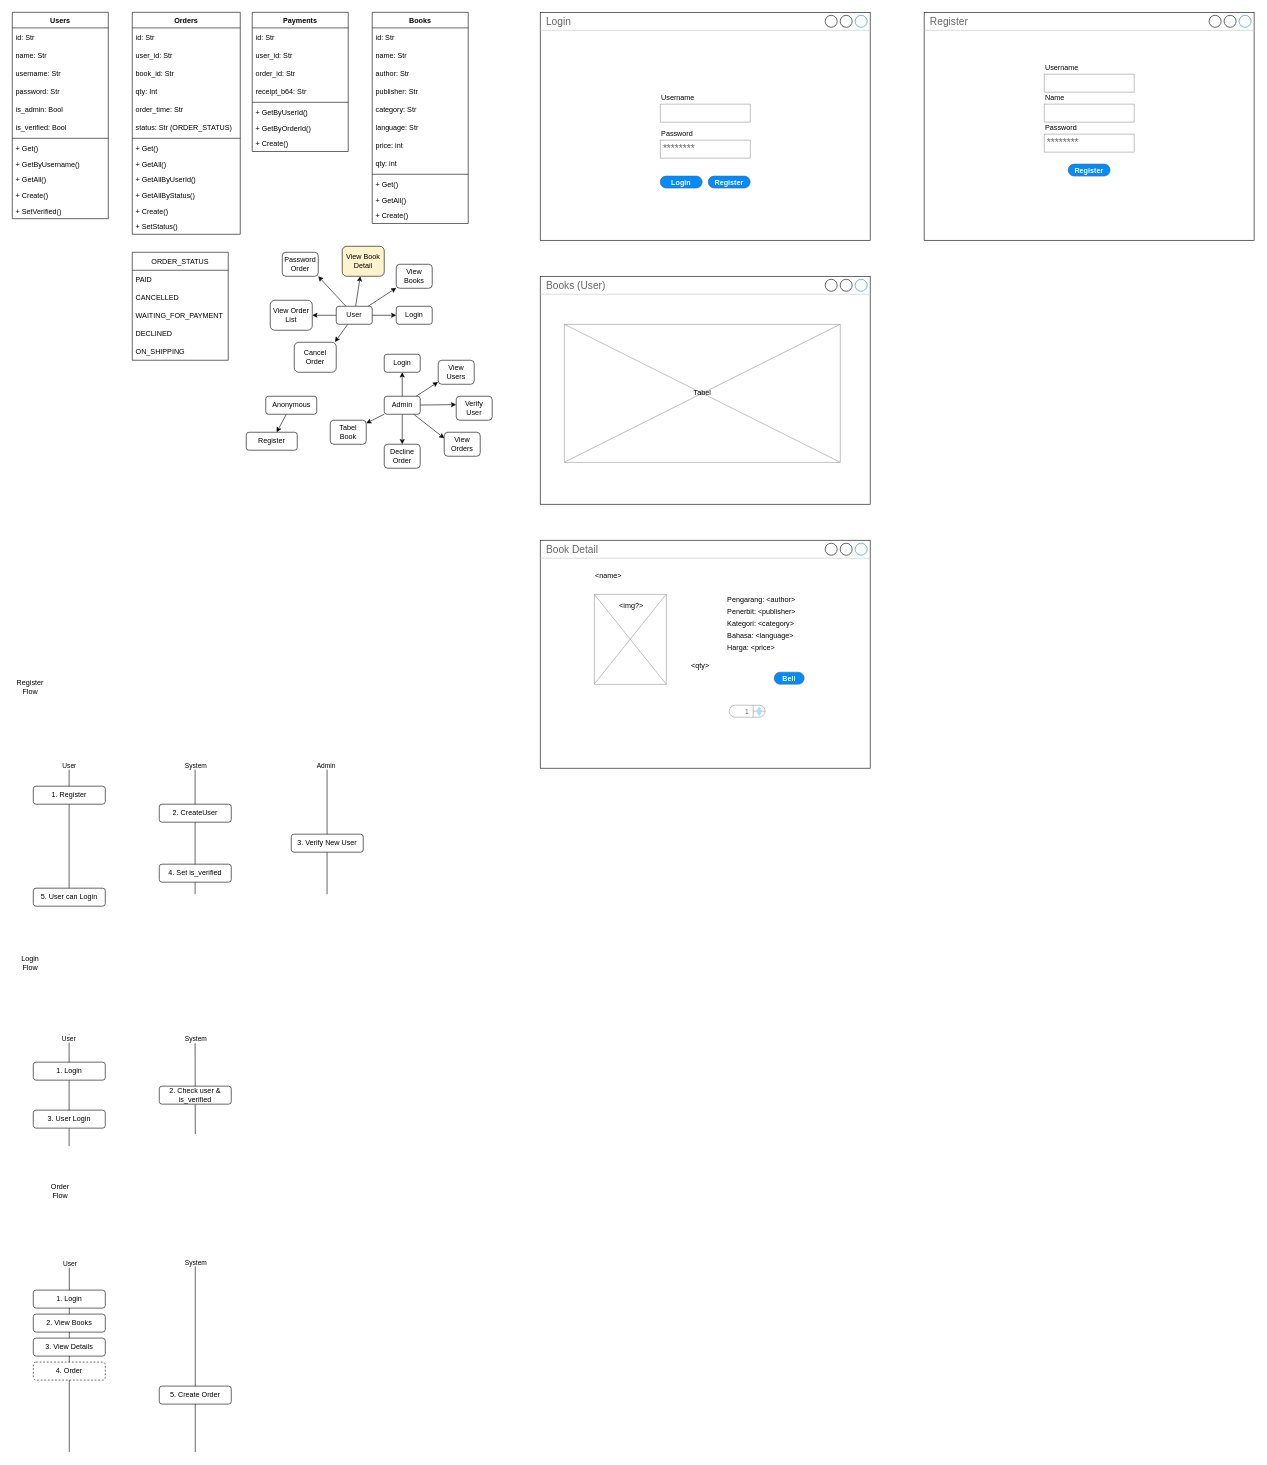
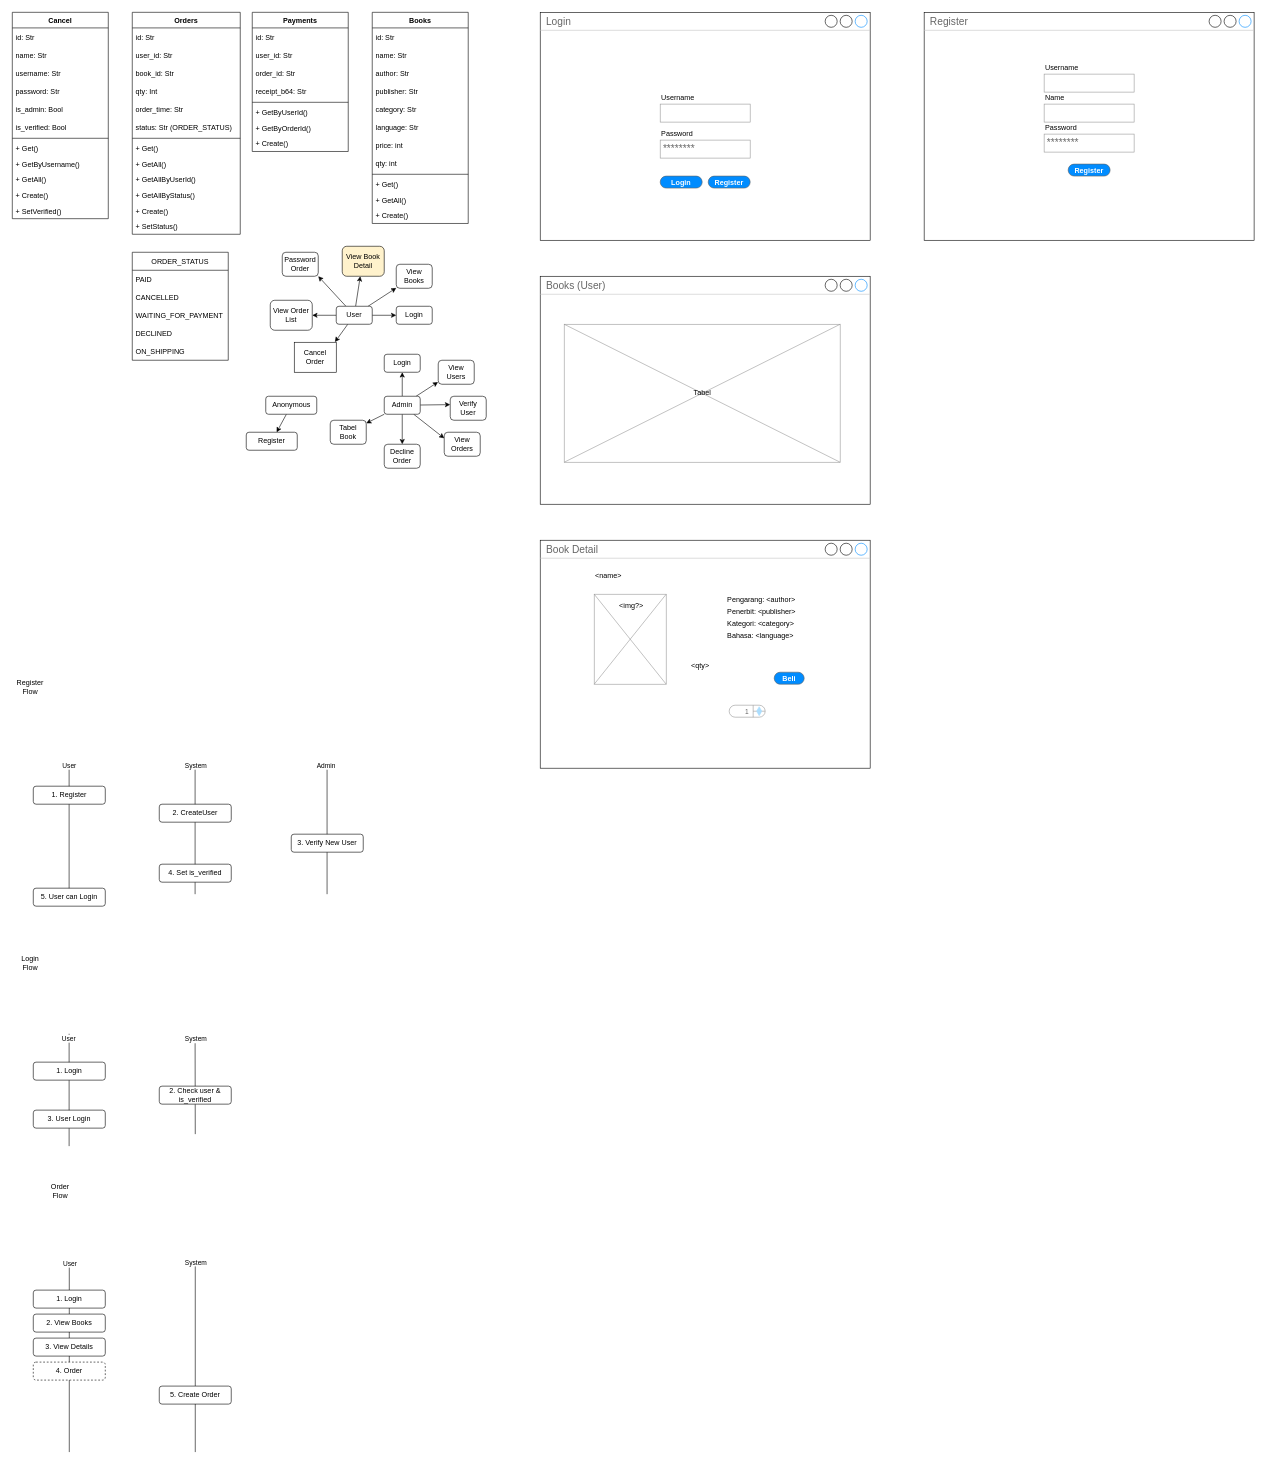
(60, 20) -> (60, 20)
(315, 357) -> (315, 357)
(474, 408) -> (468, 408)
(753, 648) -> none
